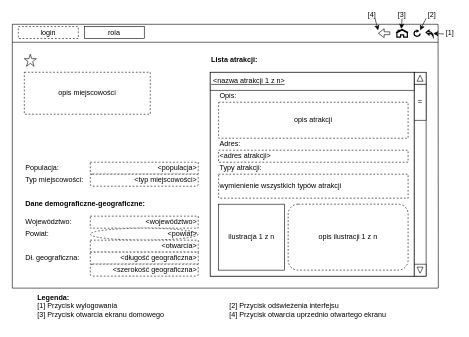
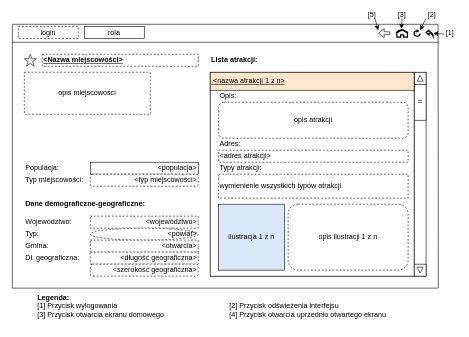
(372, 15) -> (372, 15)
none -> (120, 60)
(312, 81) -> (312, 81)
(314, 120) -> (314, 120)
(144, 168) -> (144, 168)
(38, 234) -> (33, 234)
(252, 237) -> (252, 237)
none -> (54, 246)
